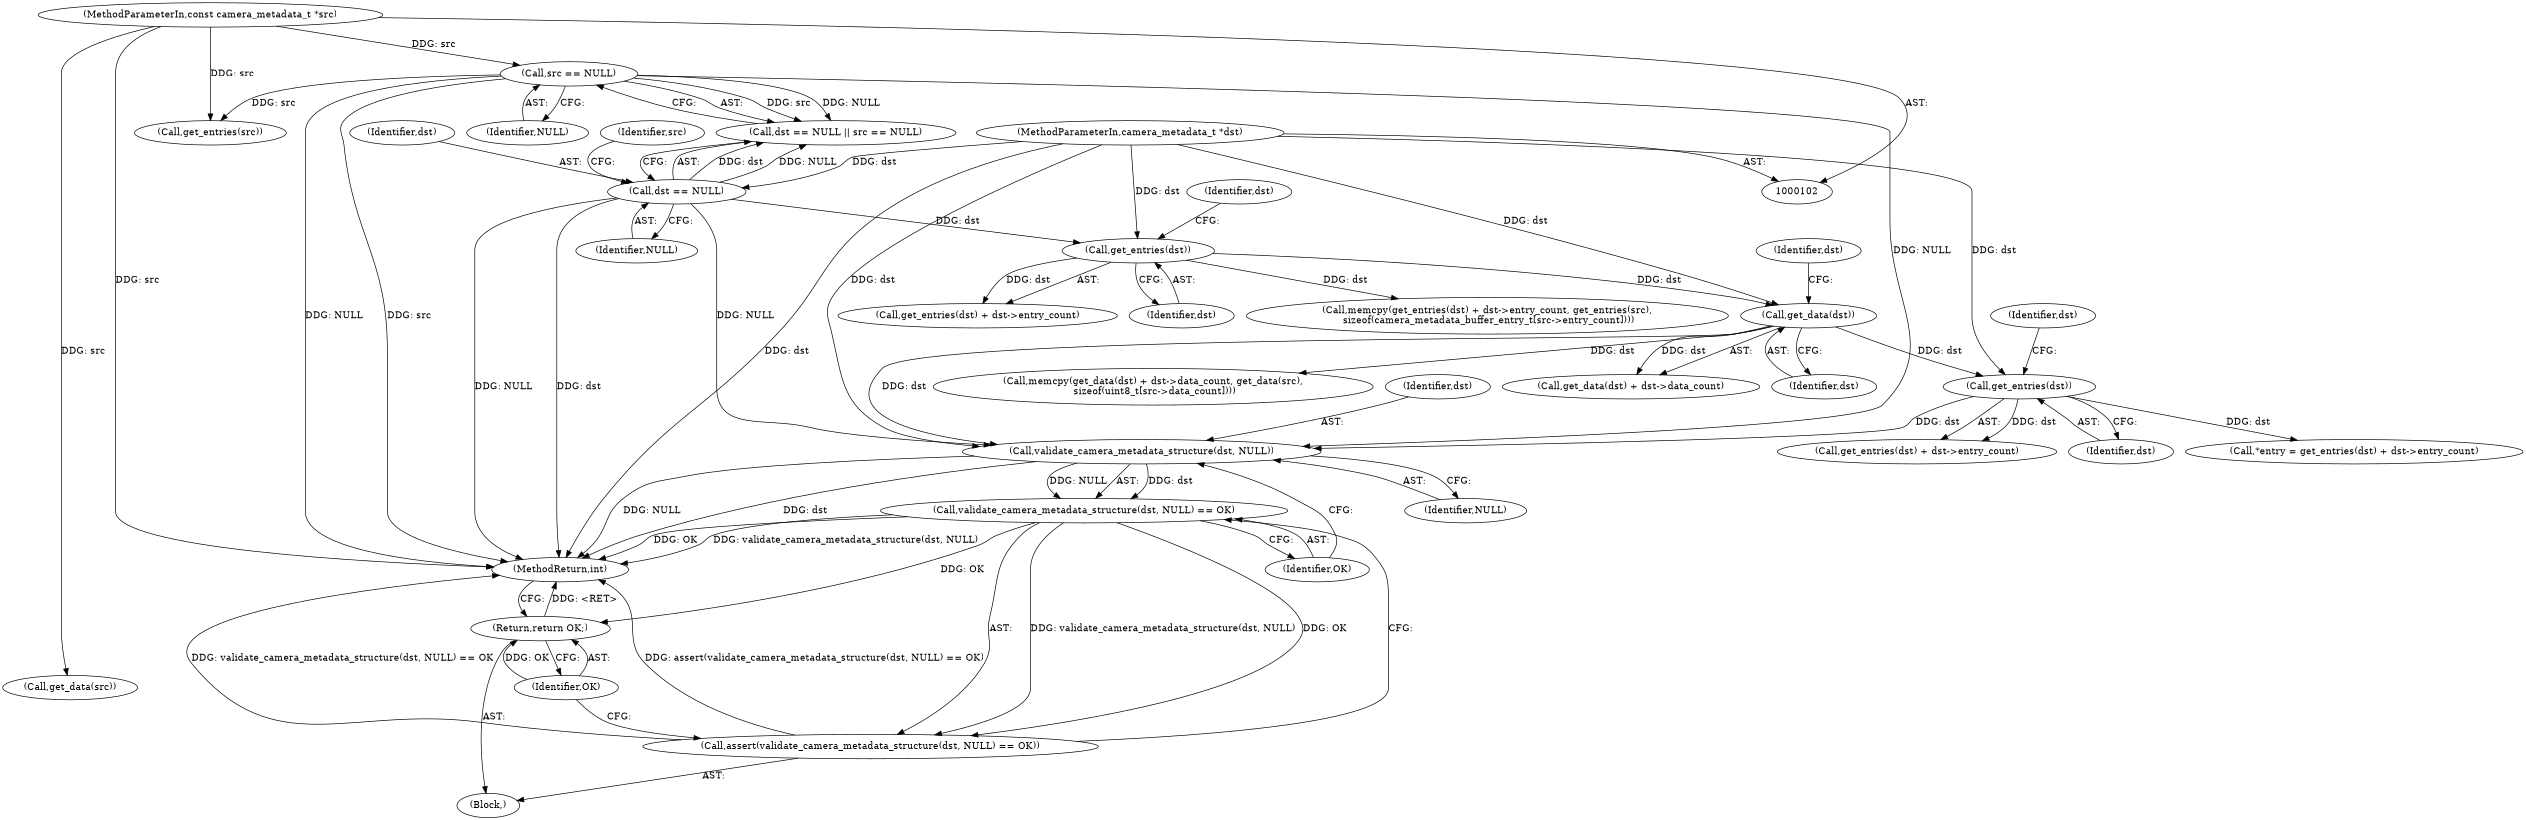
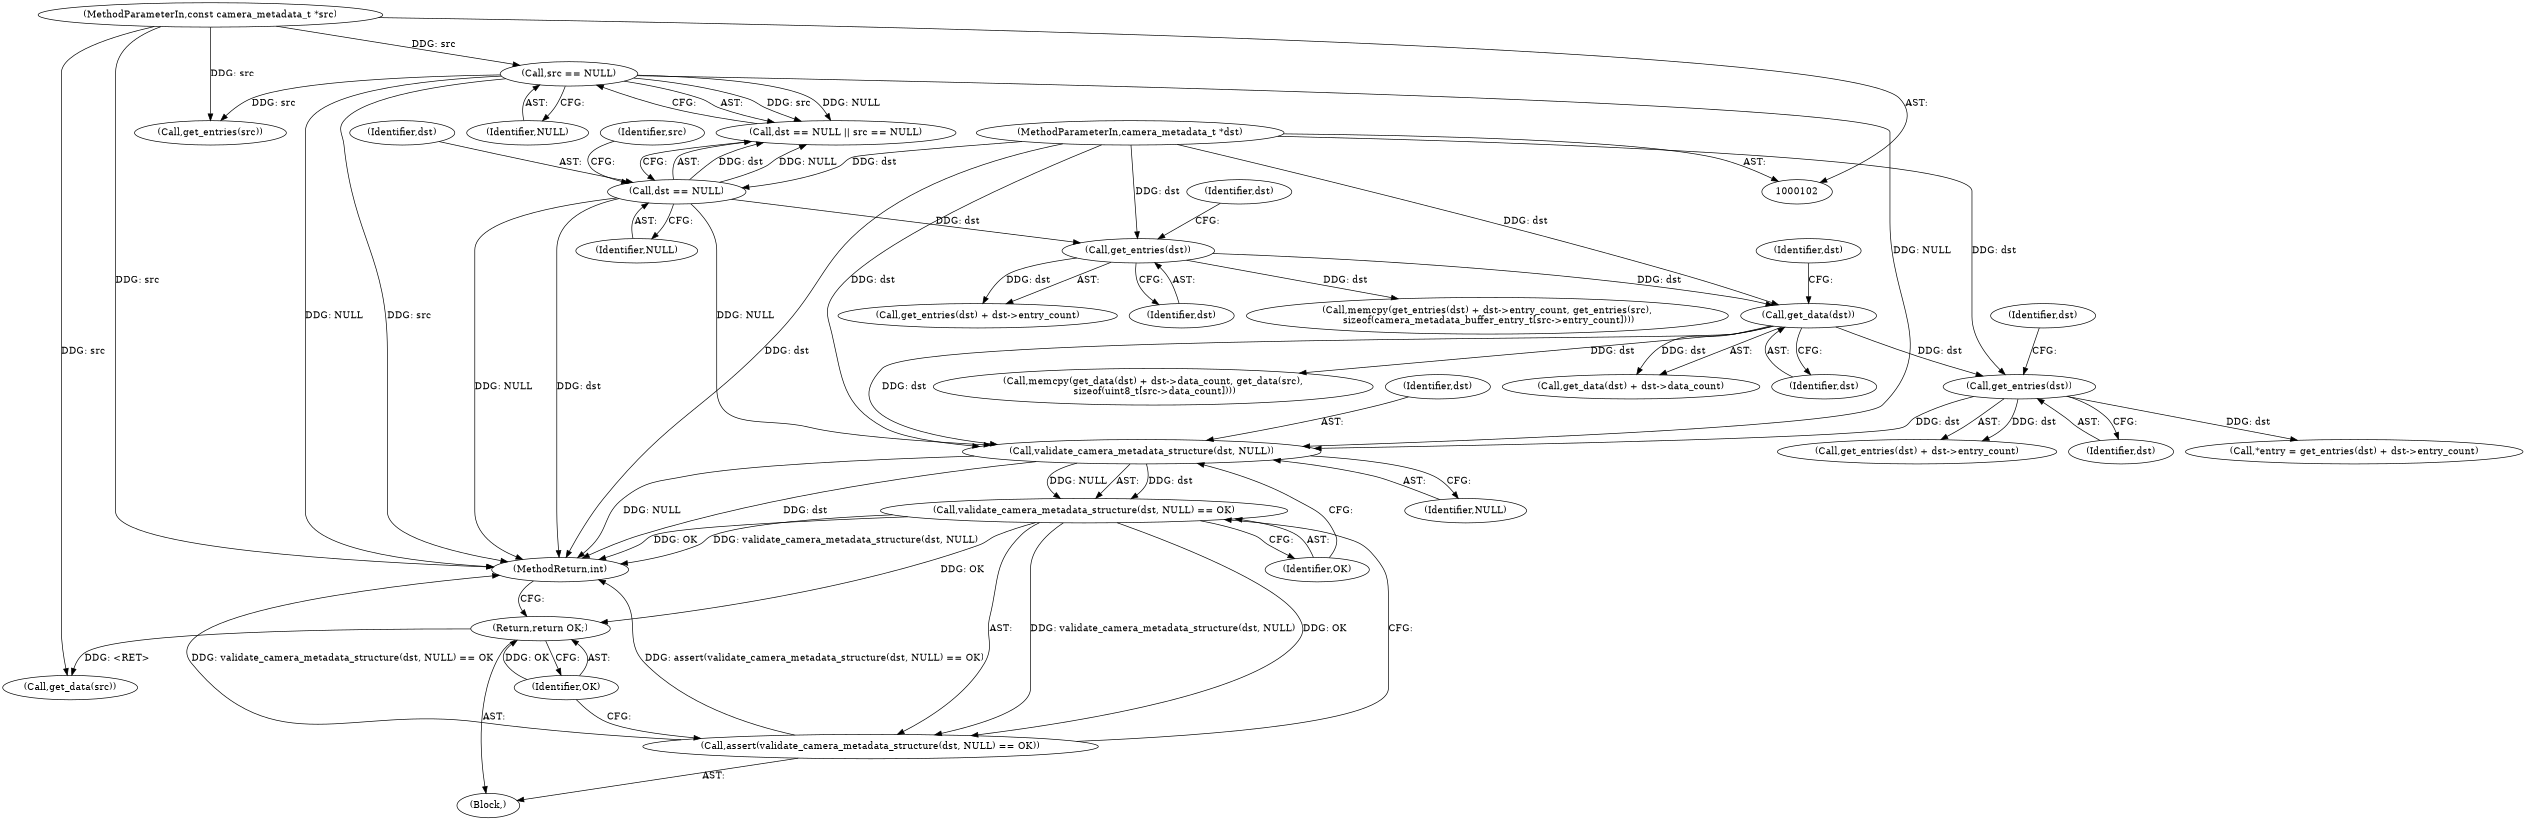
(549, 602) -> (267, 632)
